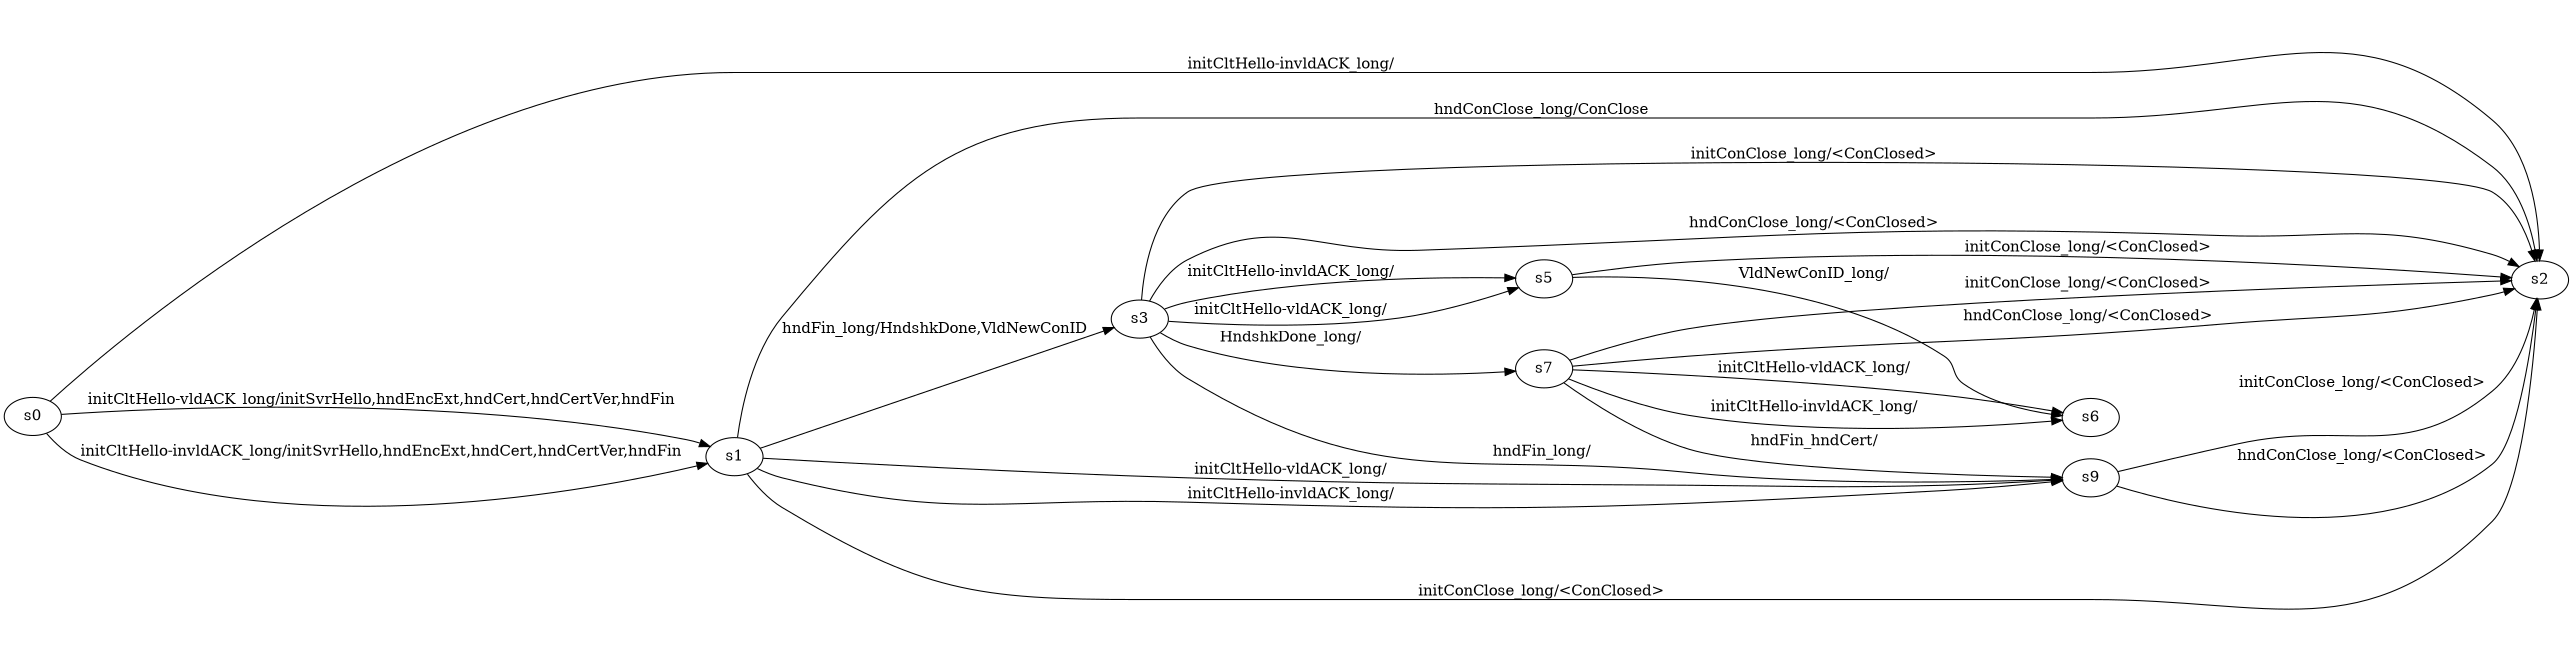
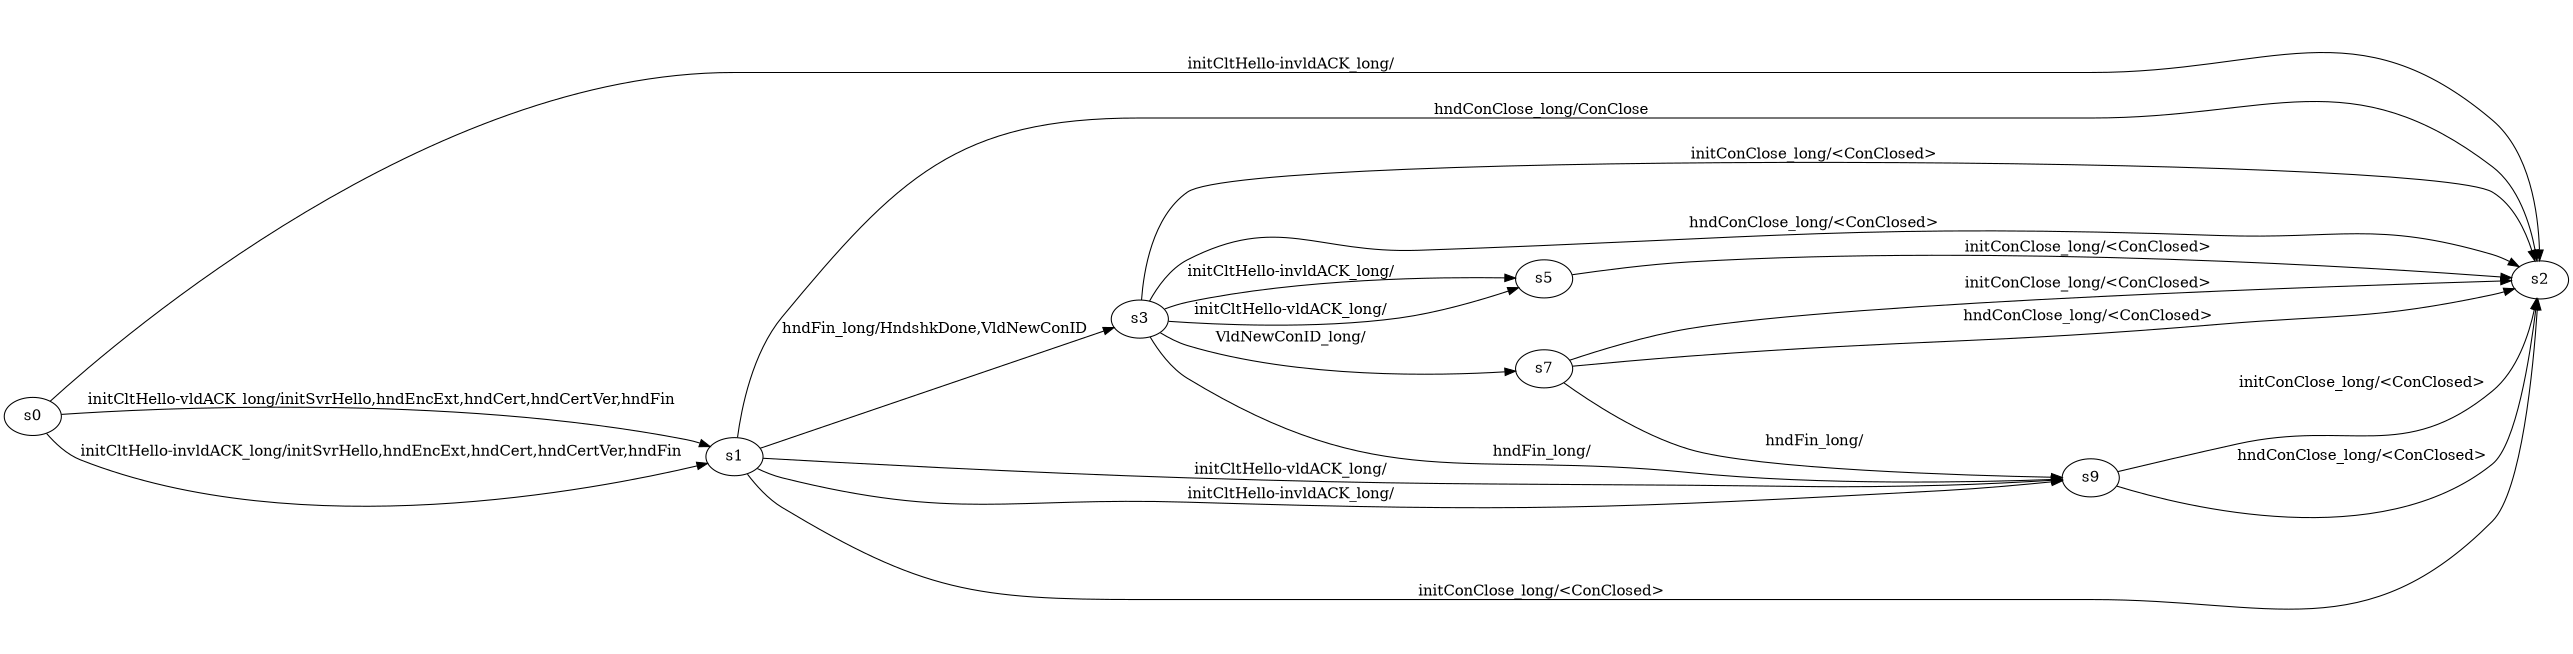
(1293, 338) -> (1293, 338)
(2091, 418) -> none
(1817, 441) -> (1817, 441)
